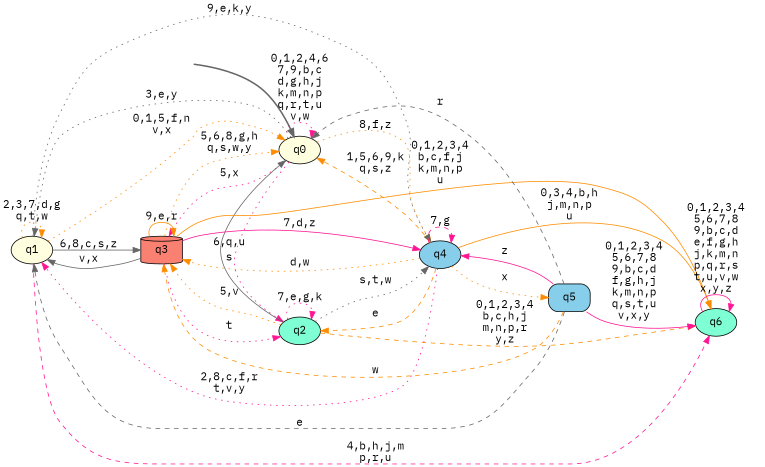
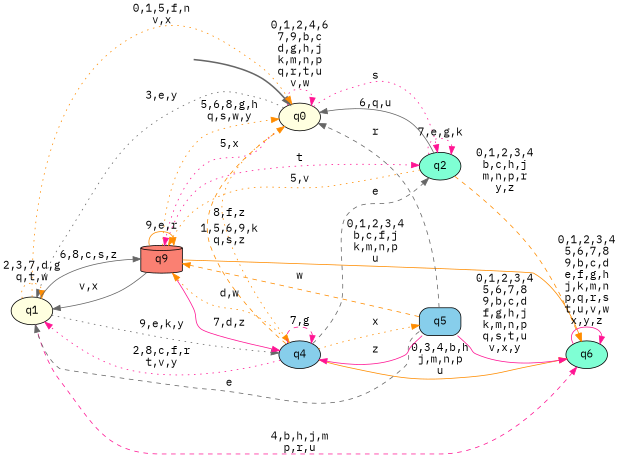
(162, 250) -> (162, 259)
(370, 298) -> none
(397, 323) -> (341, 241)
